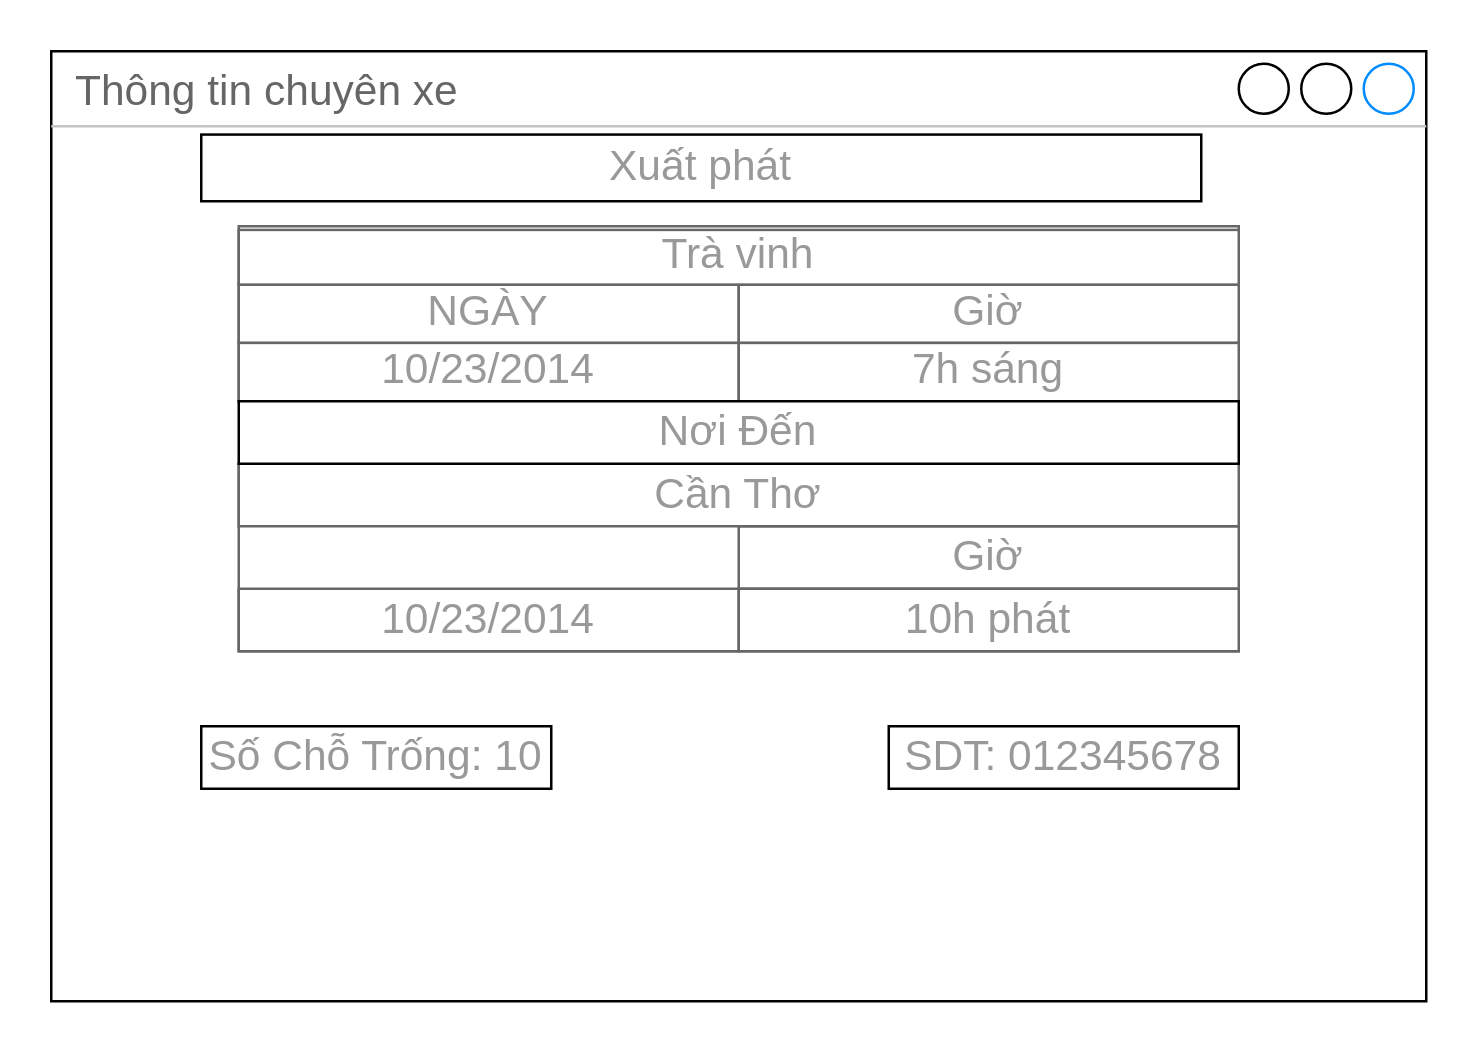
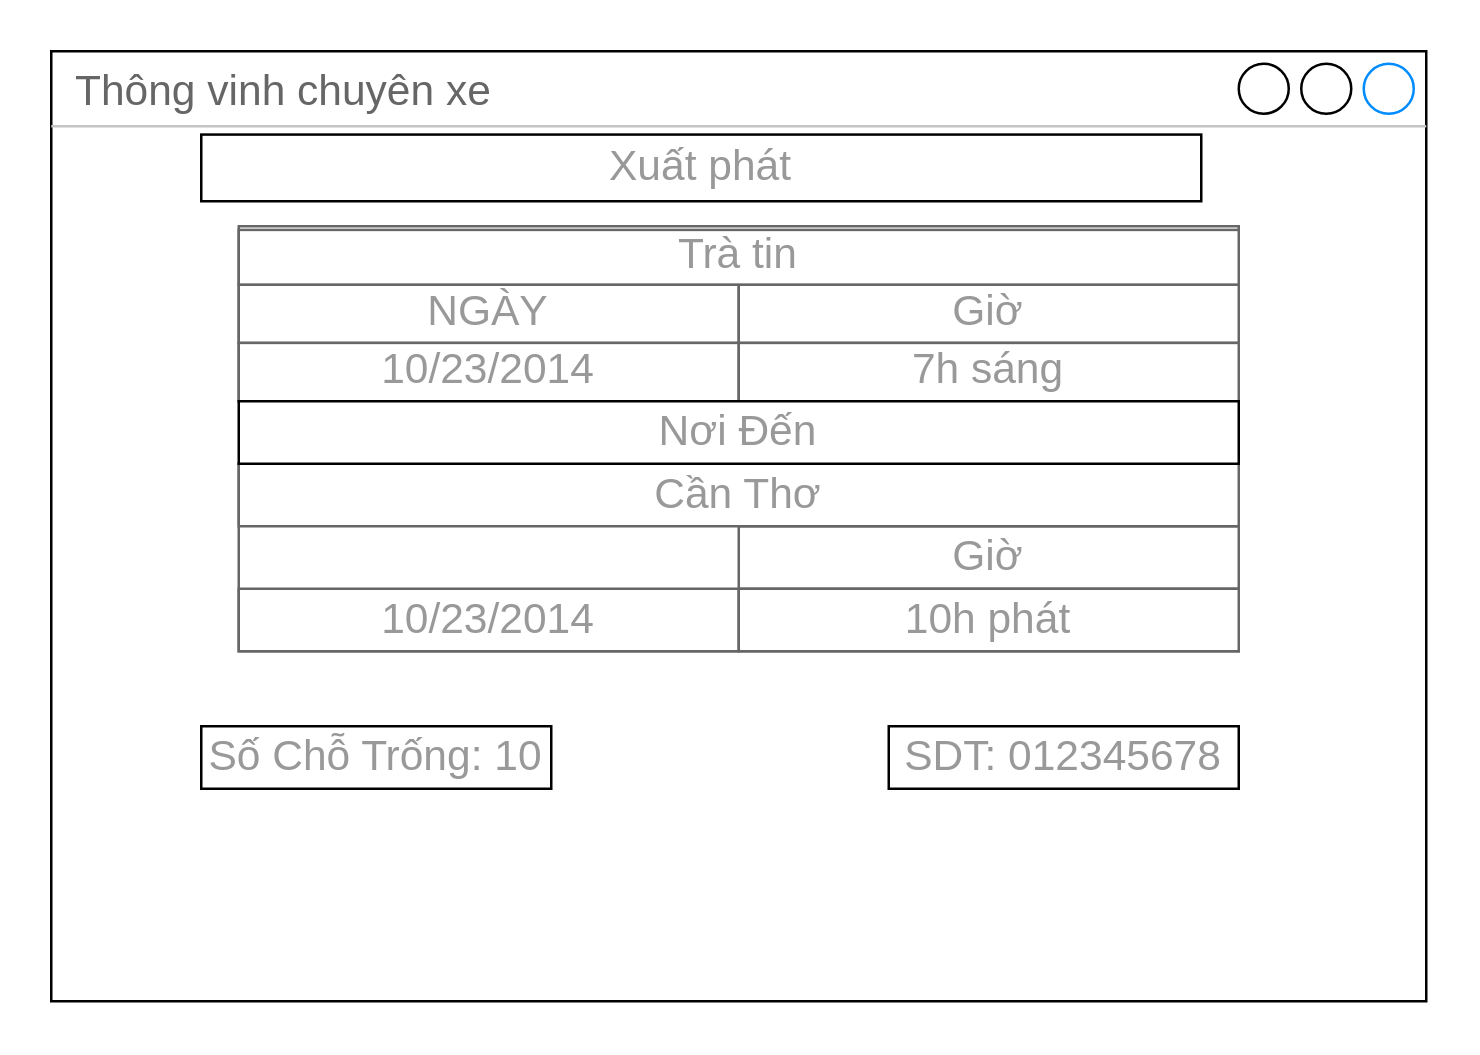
(280, 94) -> (292, 94)
(739, 256) -> (739, 256)
